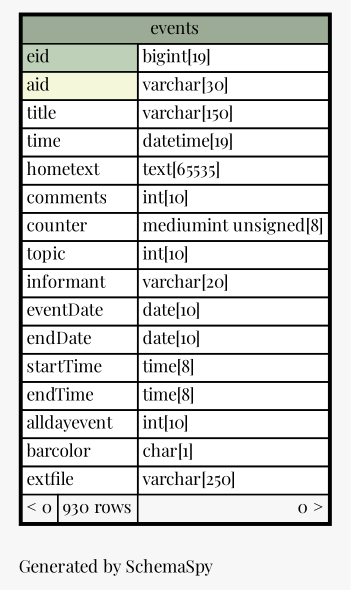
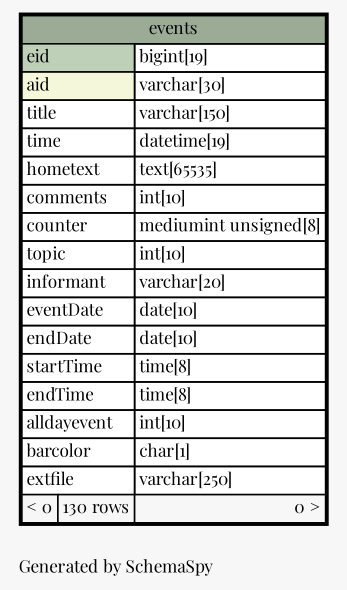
(98, 508) -> (96, 508)
